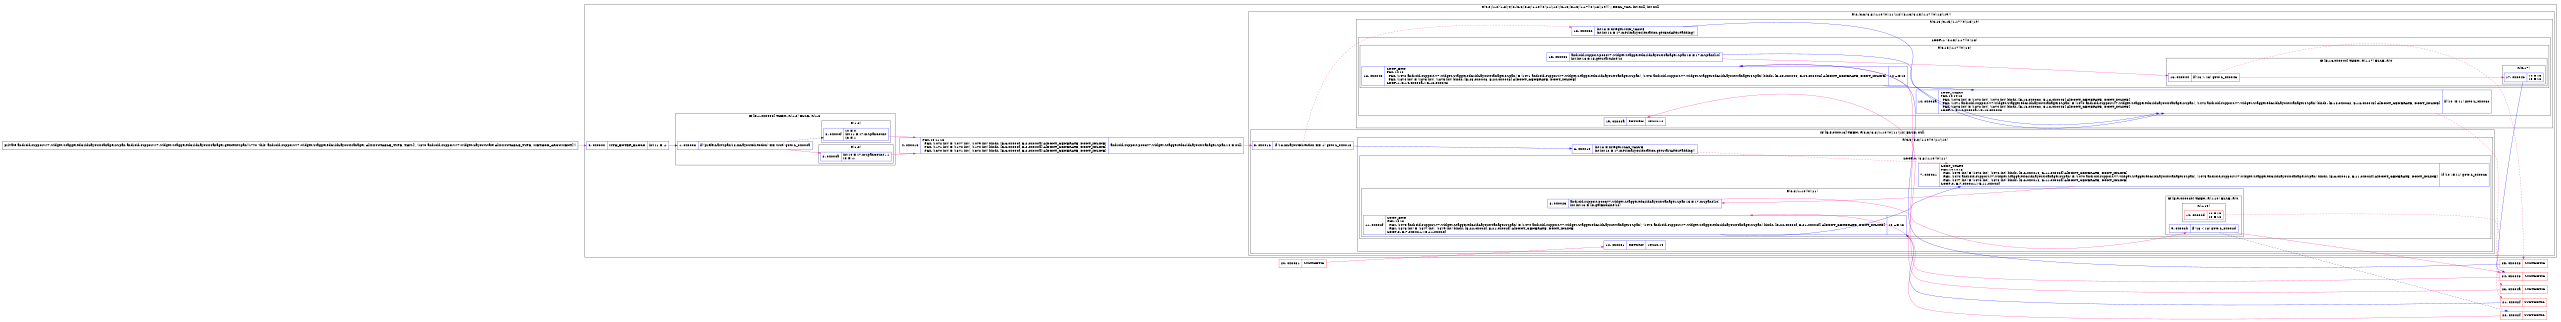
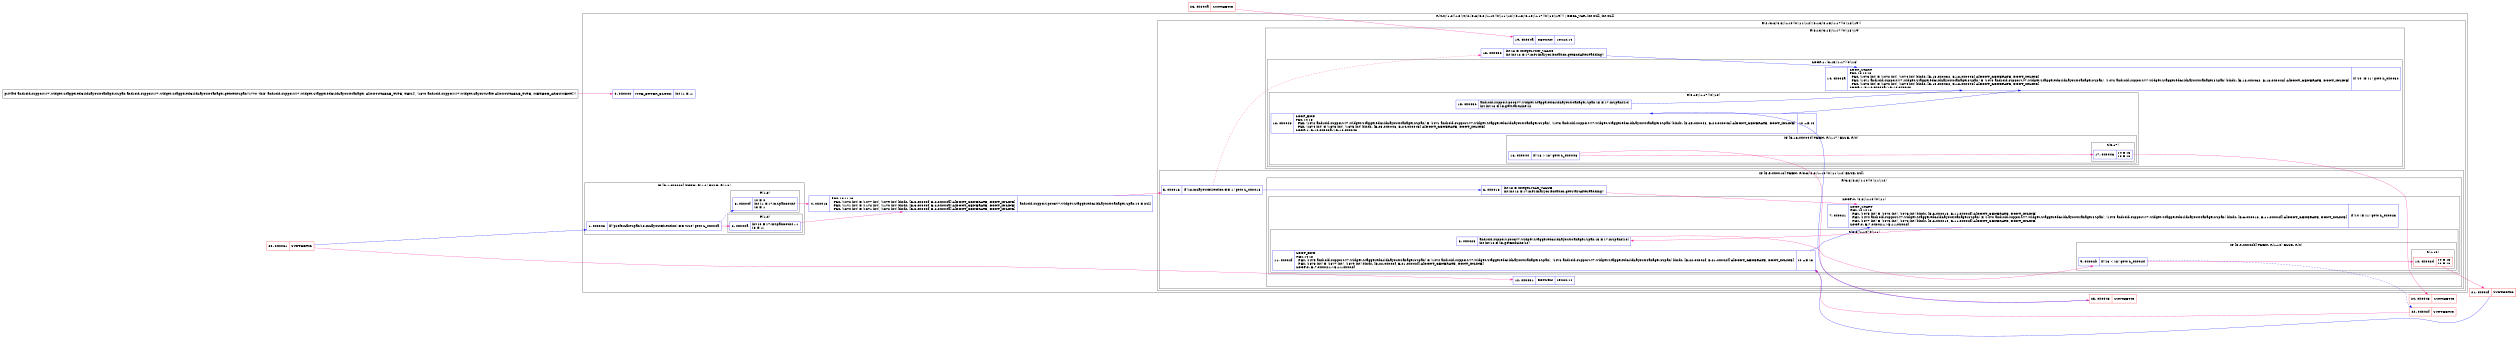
(2446, 56) -> (1821, 221)
(1944, 65) -> none
(672, 145) -> (449, 237)
(1821, 158) -> (1731, 198)
(2507, 178) -> (2313, 164)
(2498, 183) -> none
(2398, 214) -> (2460, 276)
(2354, 250) -> (2279, 262)
(2031, 280) -> none
